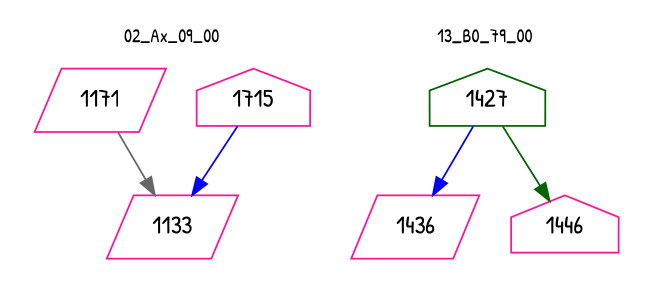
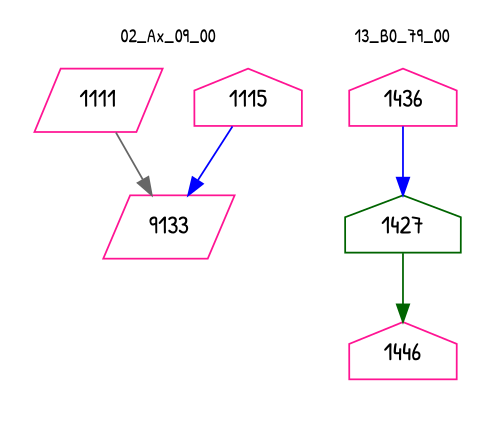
(100, 100) -> (99, 100)
(253, 100) -> (248, 100)
(457, 153) -> (403, 152)
(172, 227) -> (169, 227)
(415, 227) -> (403, 100)
